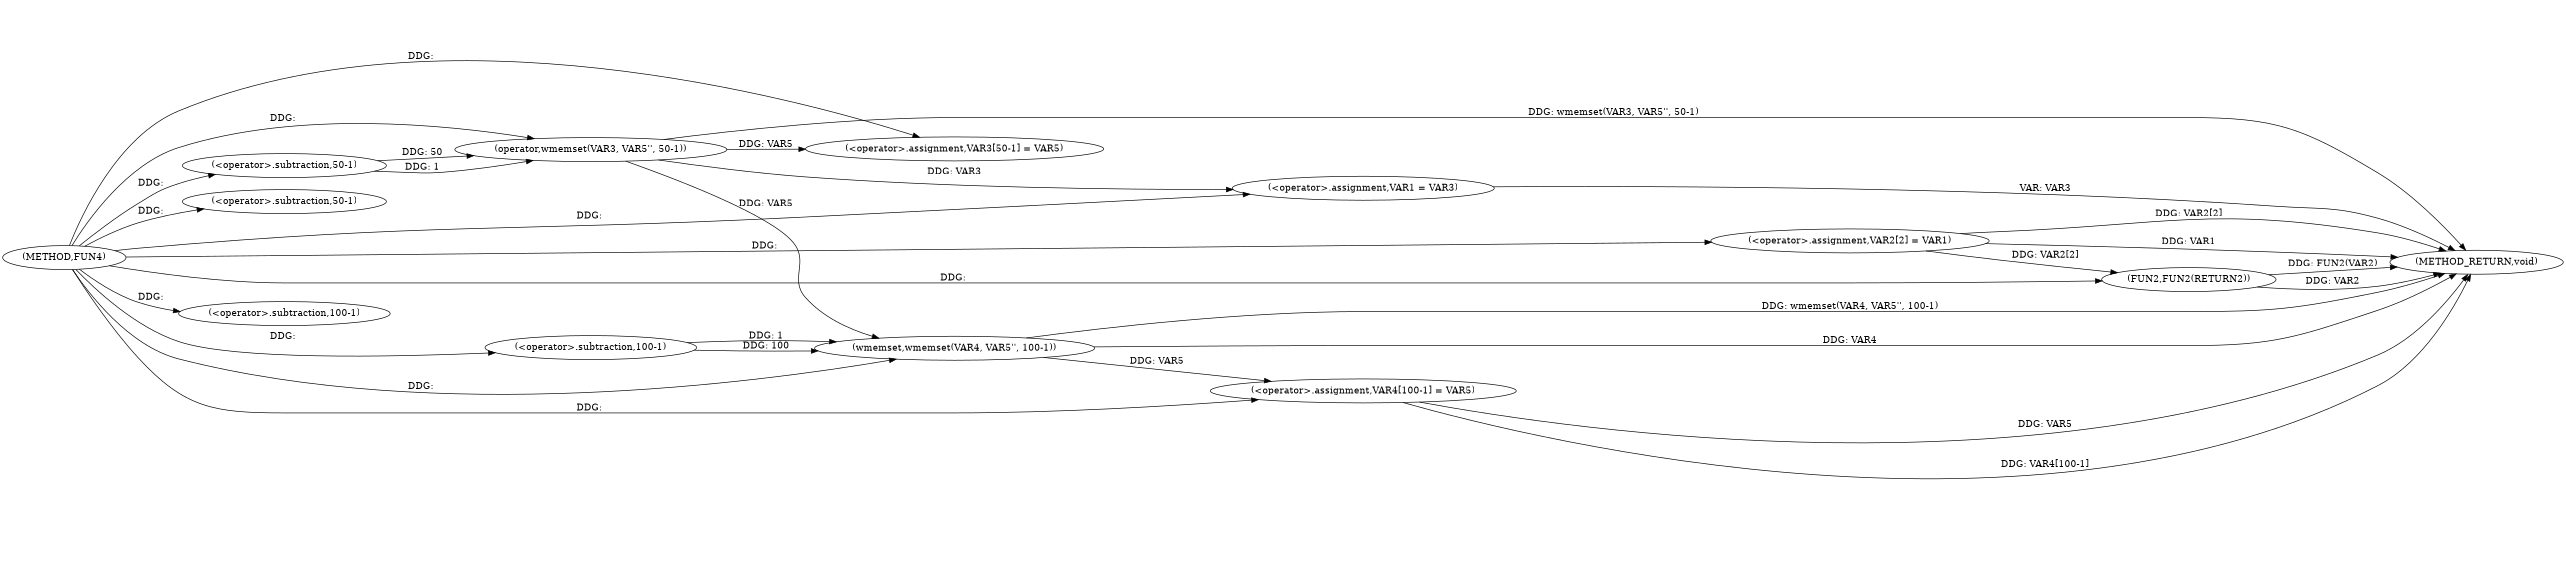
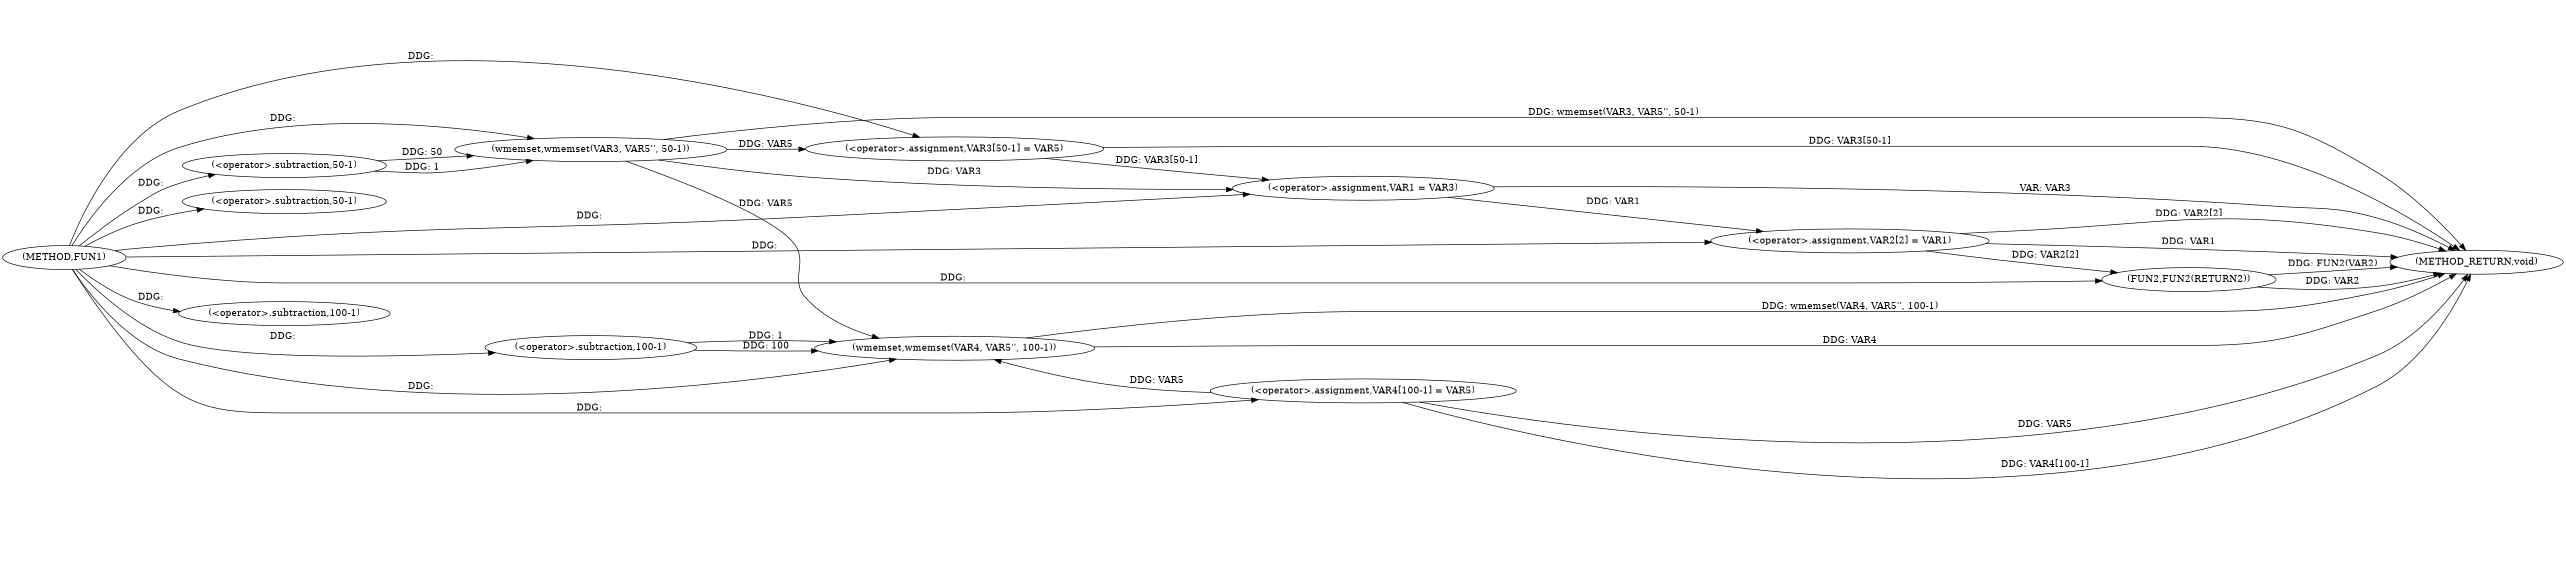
none -> (1789, 146)
(591, 150) -> (591, 150)
none -> (1154, 169)
none -> (1602, 214)
(64, 258) -> (64, 258)
(1154, 369) -> (1105, 384)
